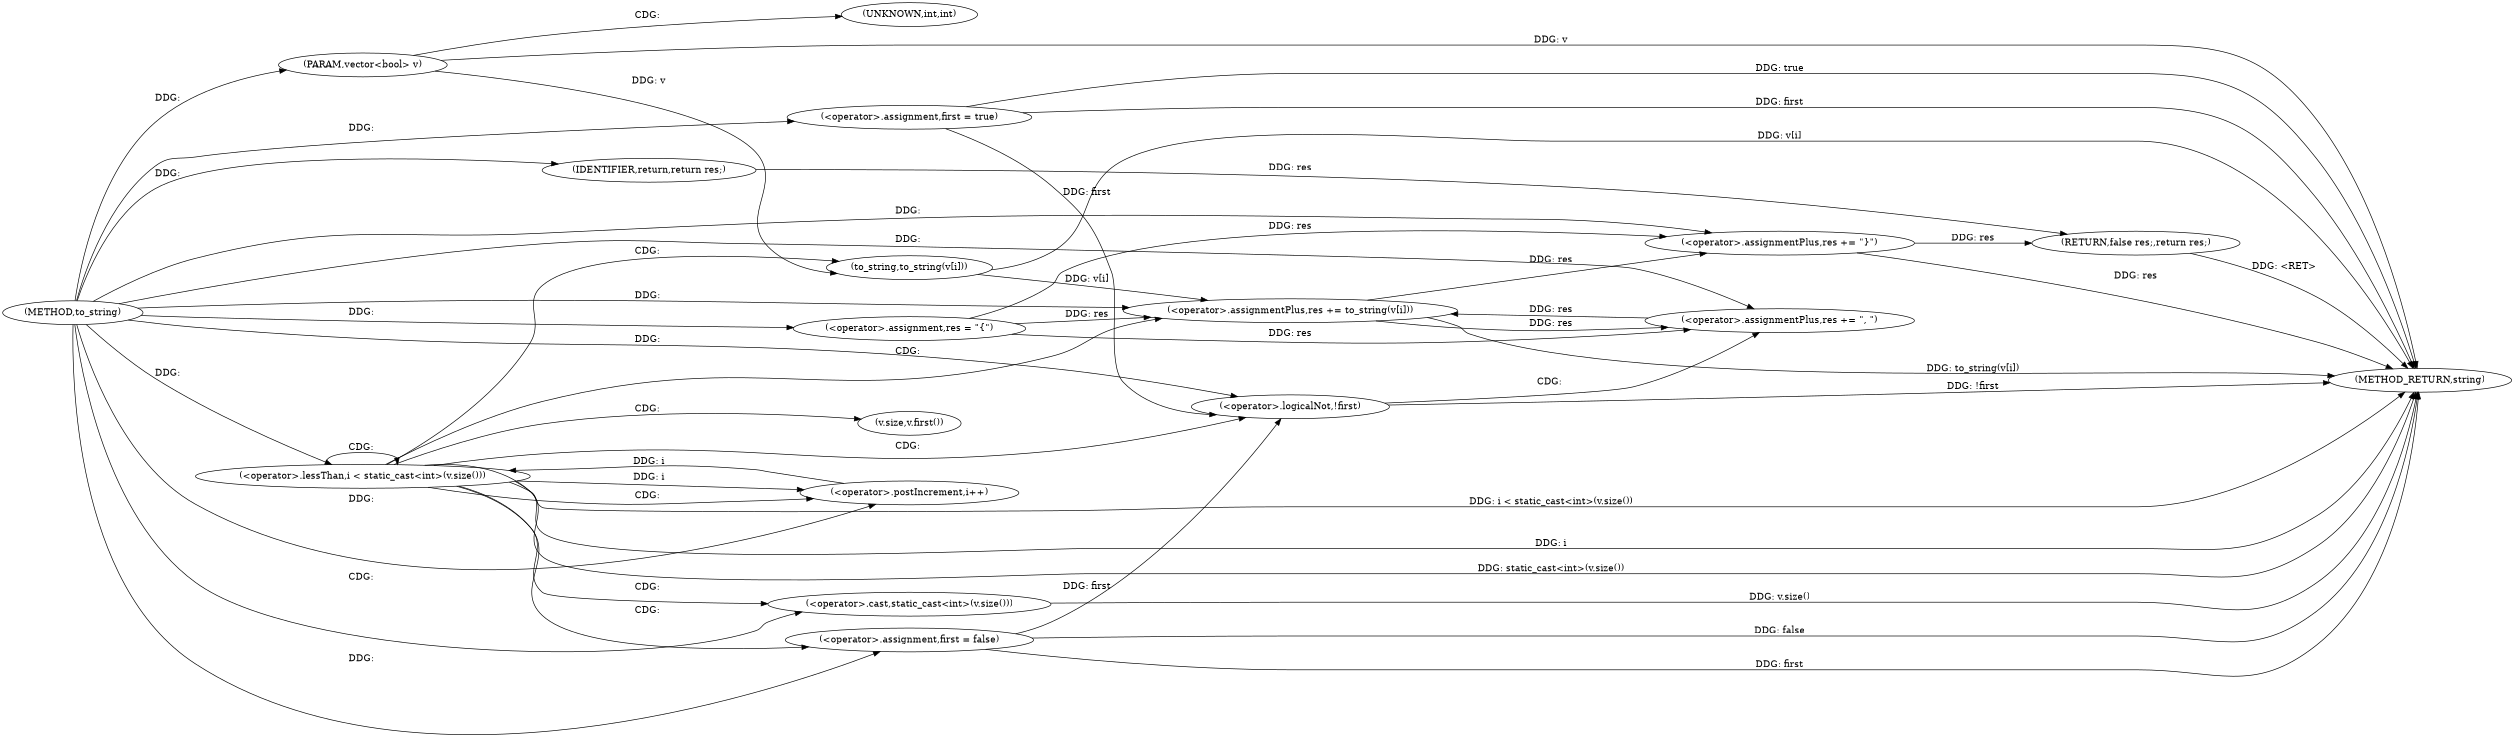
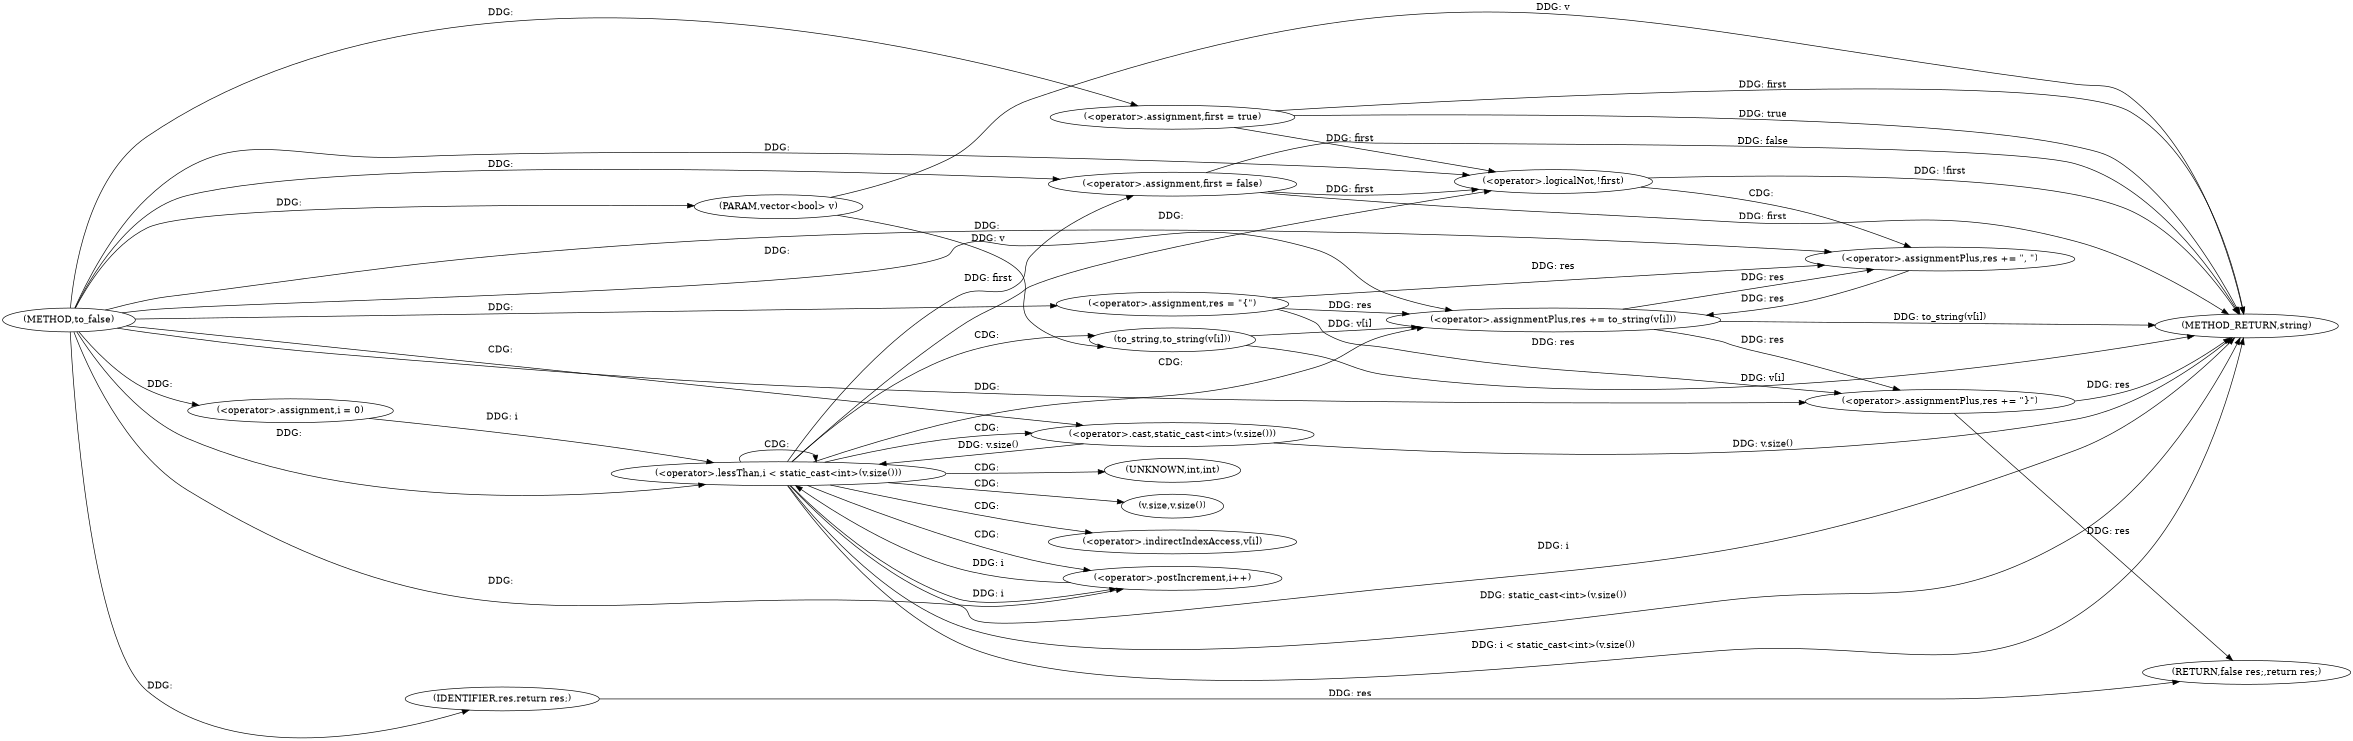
(624, 28) -> (1022, 473)
(649, 170) -> (502, 699)
(2306, 291) -> none
(73, 313) -> (69, 320)
none -> (291, 411)
(909, 423) -> (1172, 506)
(909, 446) -> (1172, 216)
none -> (985, 454)
none -> (1172, 542)
(649, 611) -> (988, 279)
